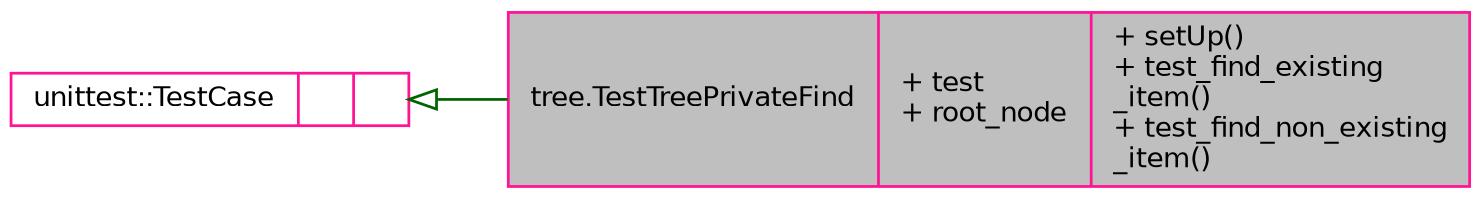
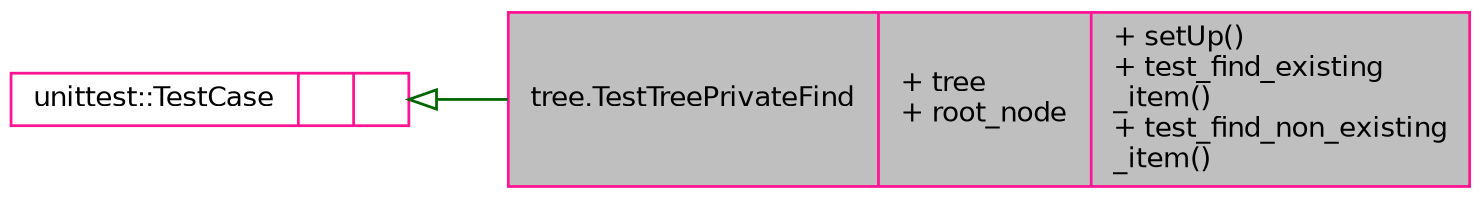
(943, 83) -> (943, 83)
